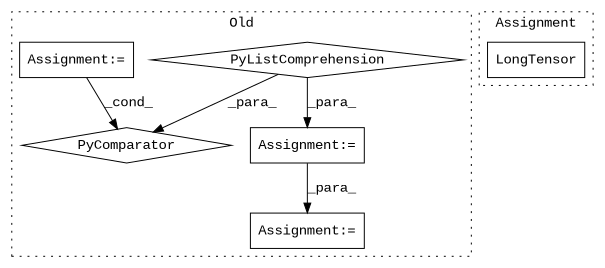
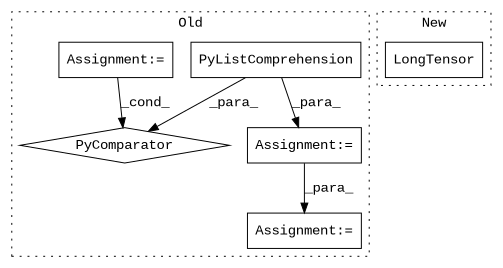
(536, 23) -> (434, 23)
(307, 60) -> (276, 60)
